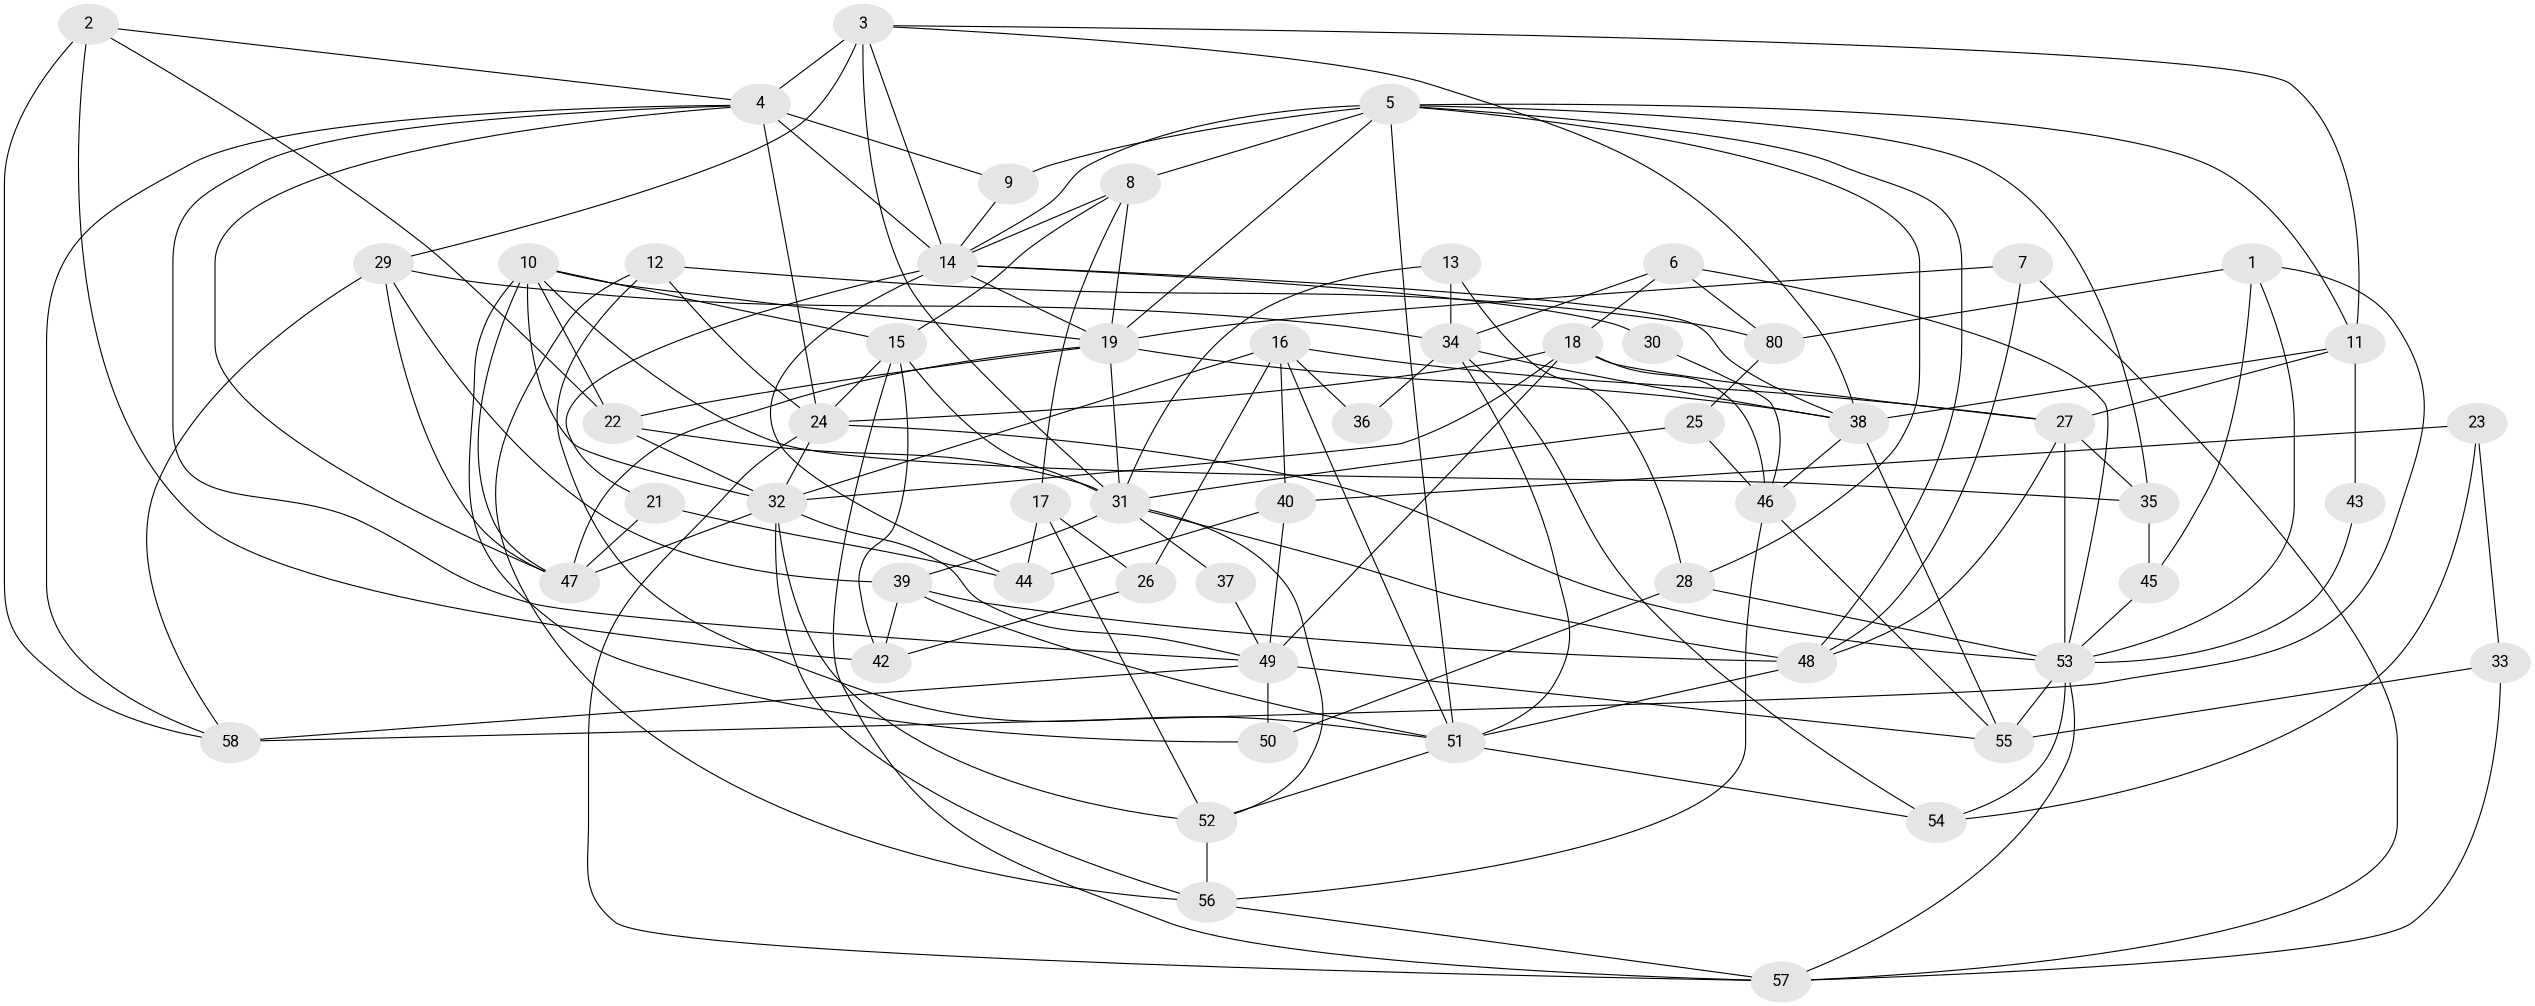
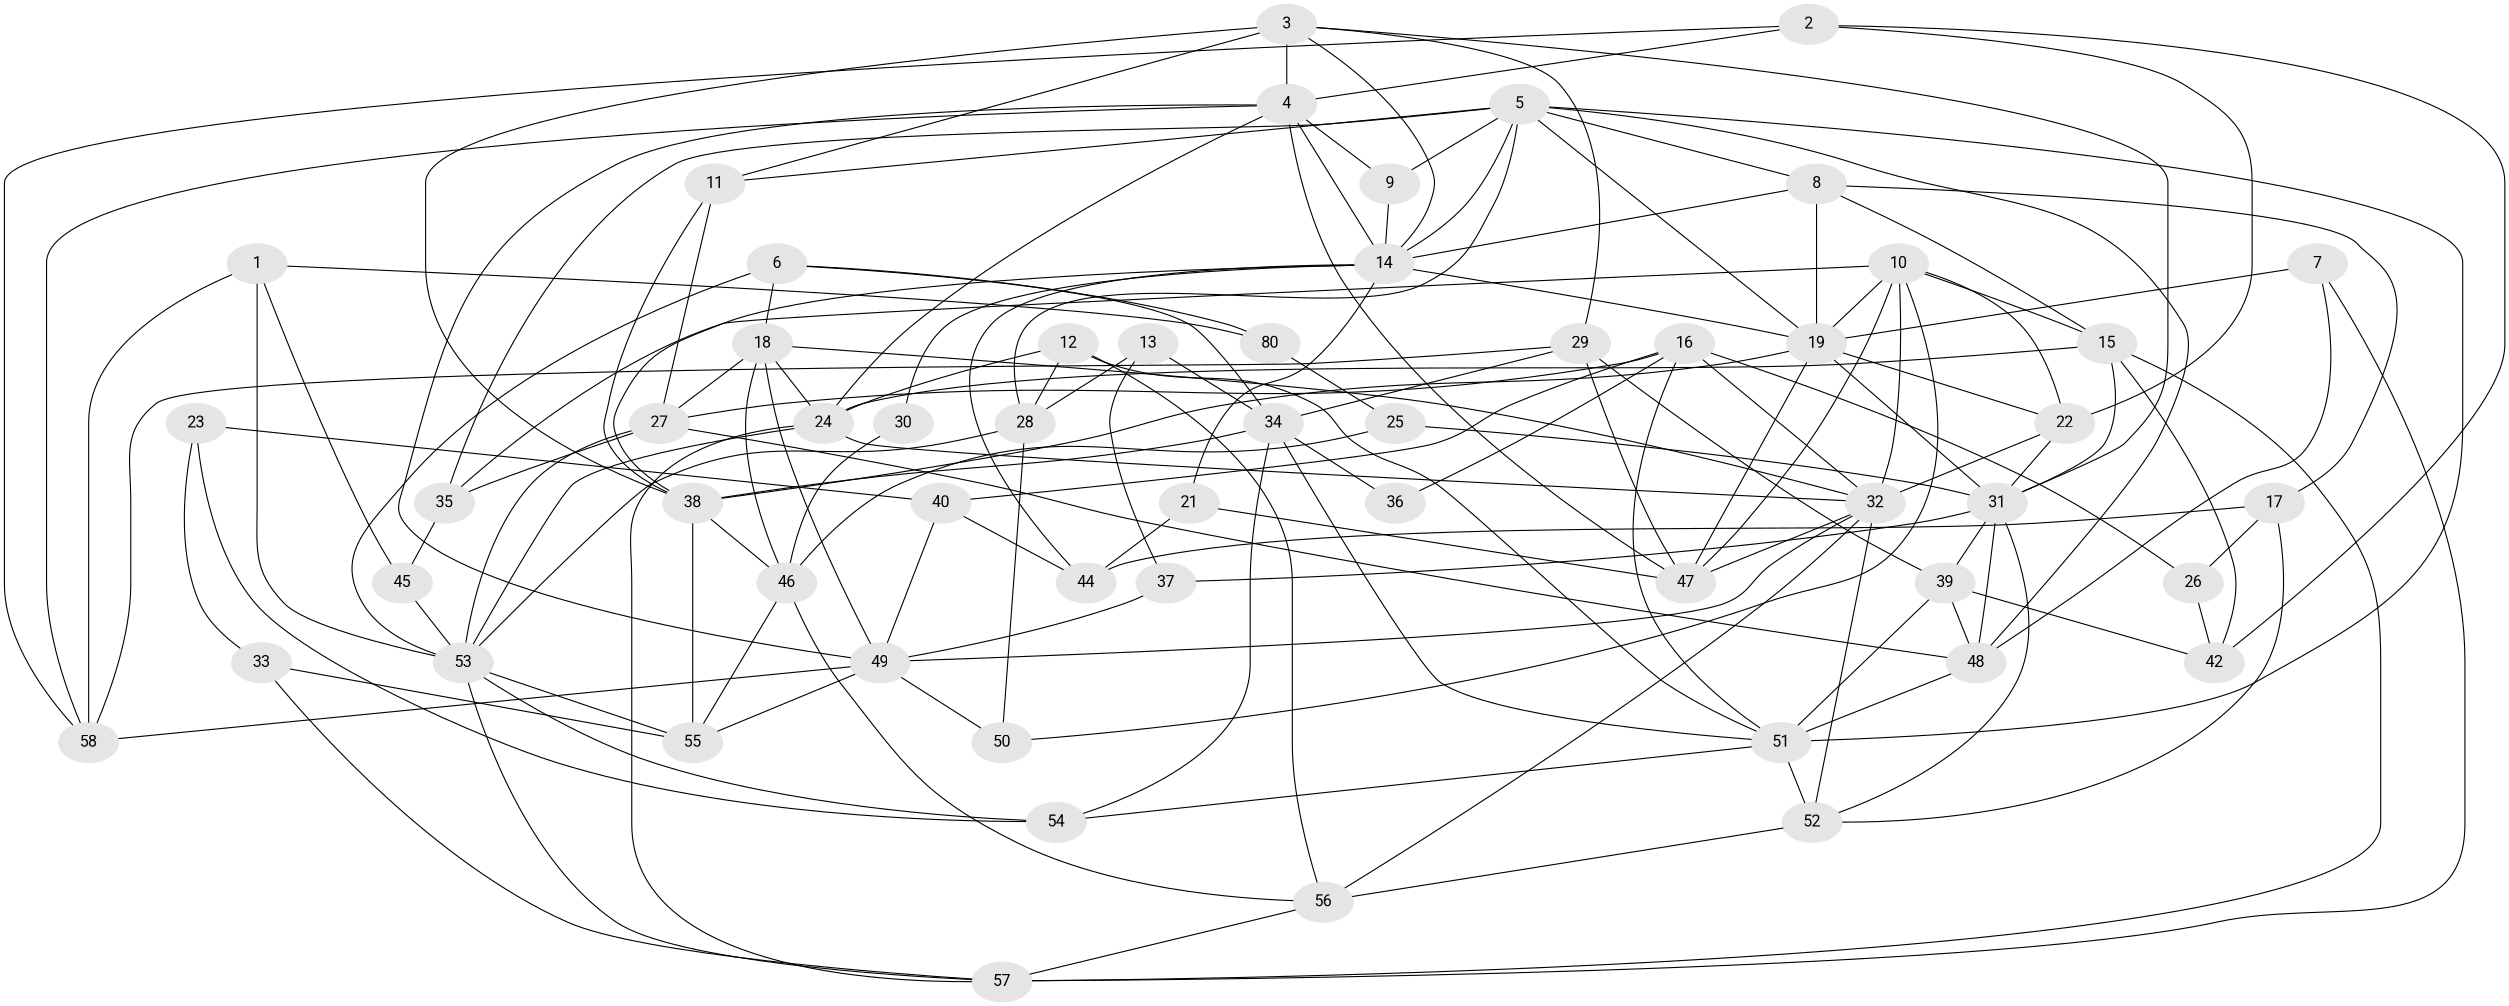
(1217, 293) -> (1047, 384)
(1230, 332) -> (1120, 473)
(2355, 503) -> none
